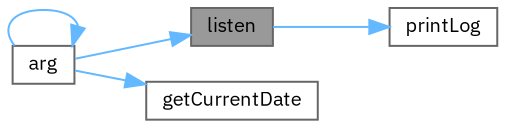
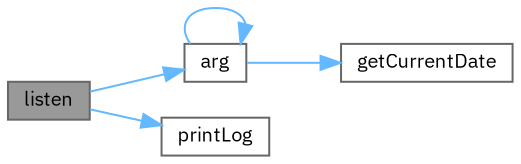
(123, 49) -> (127, 83)
